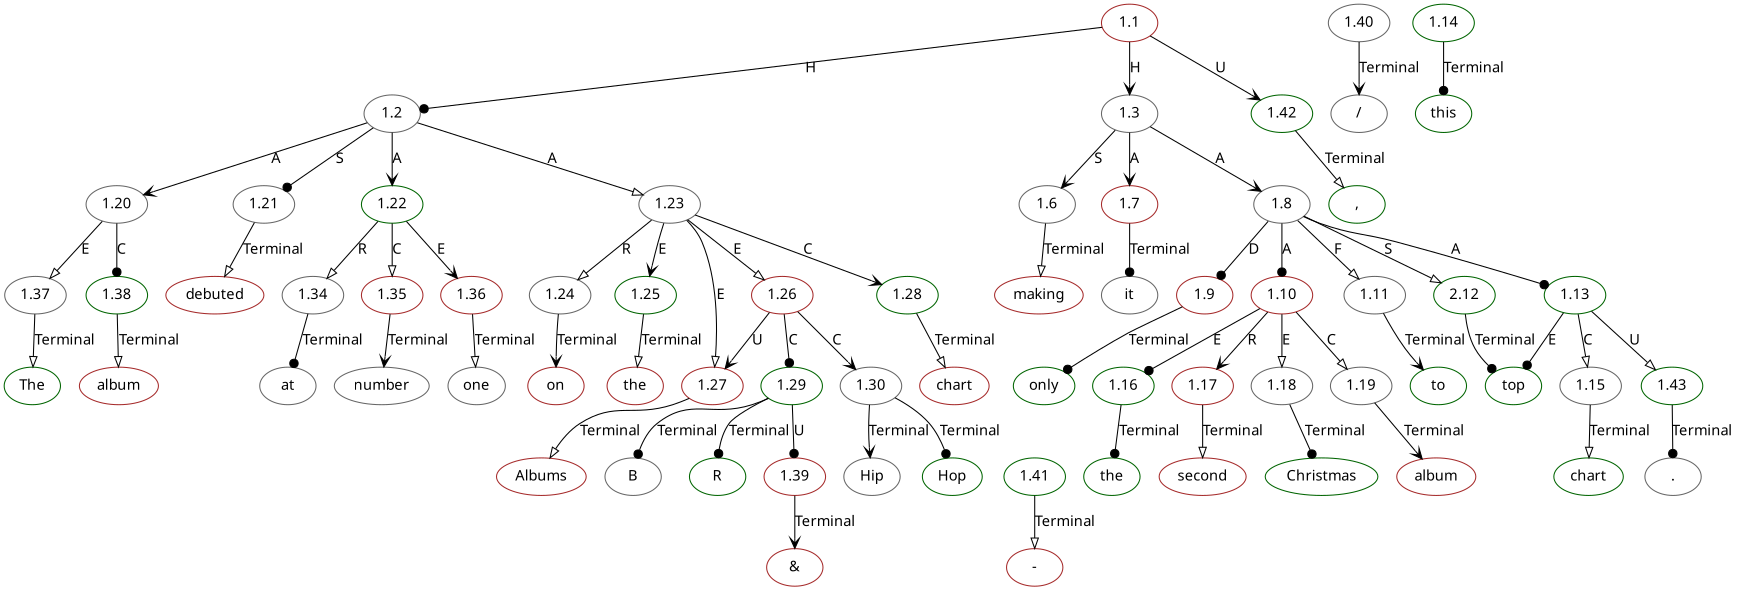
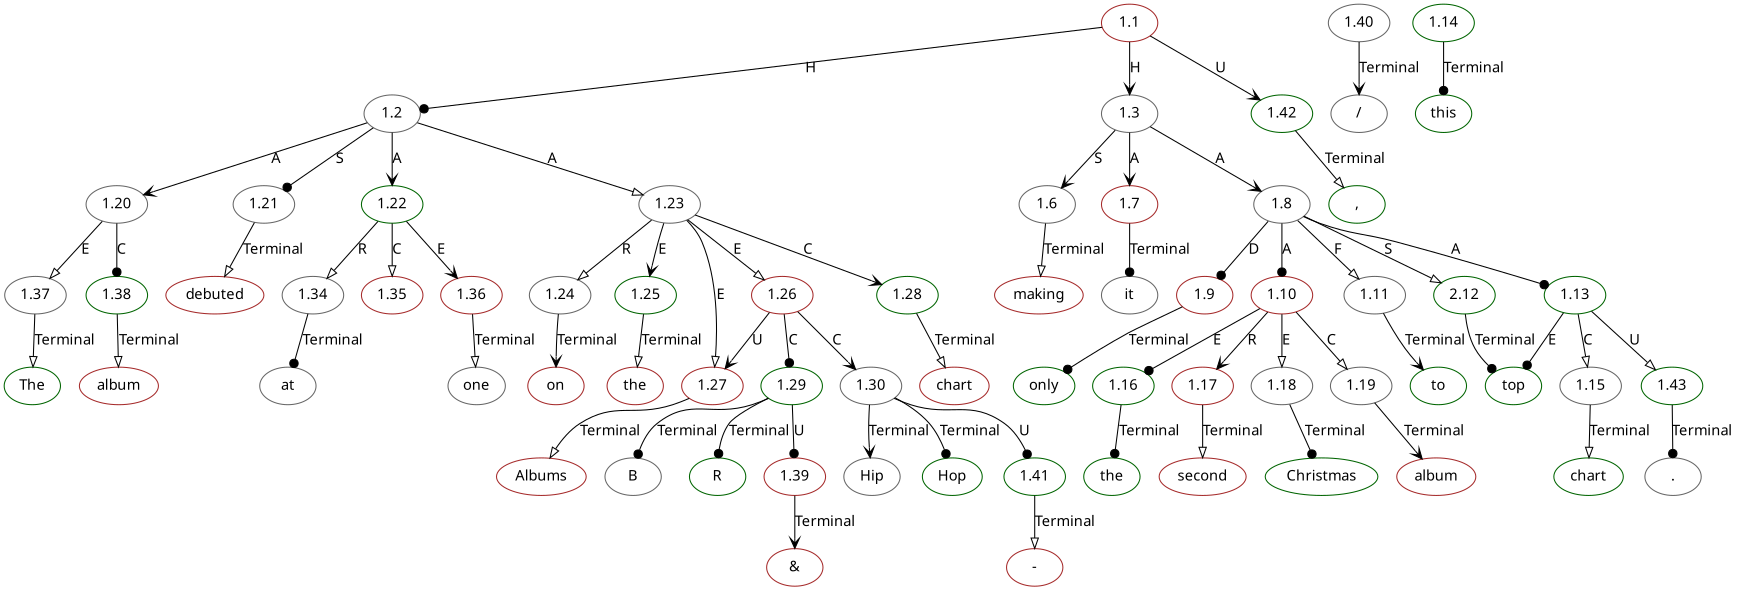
(382, 386) -> none
none -> (967, 410)
